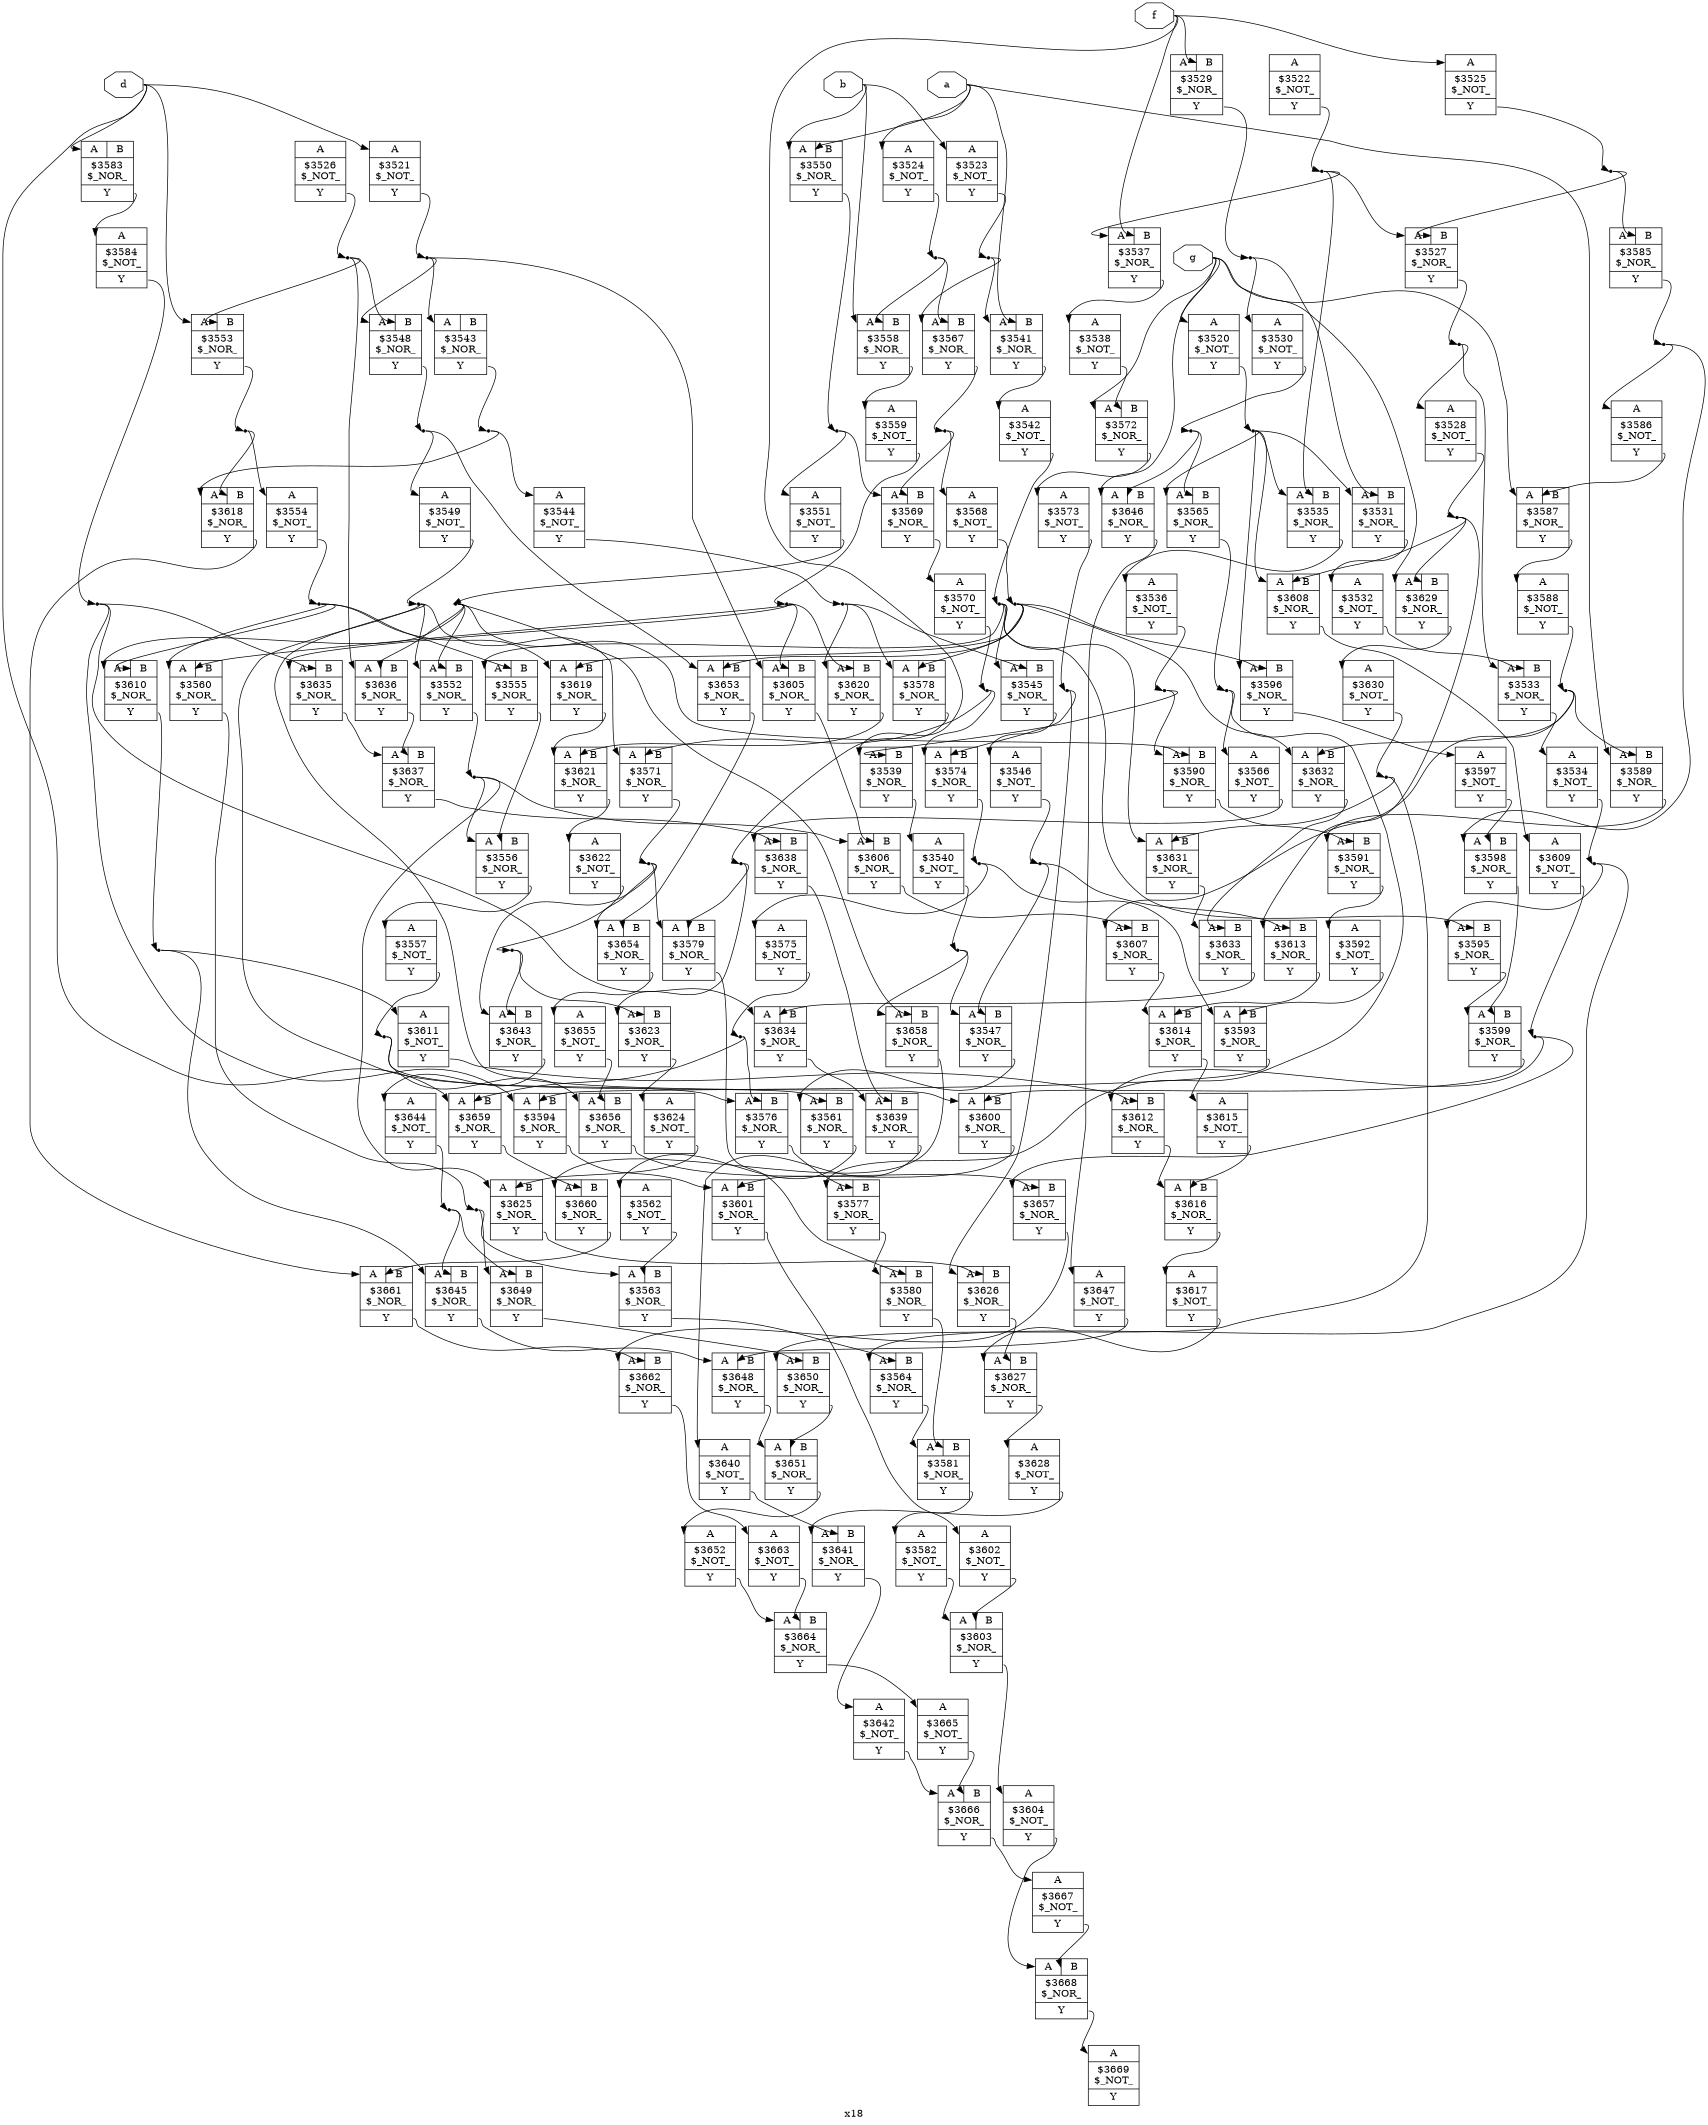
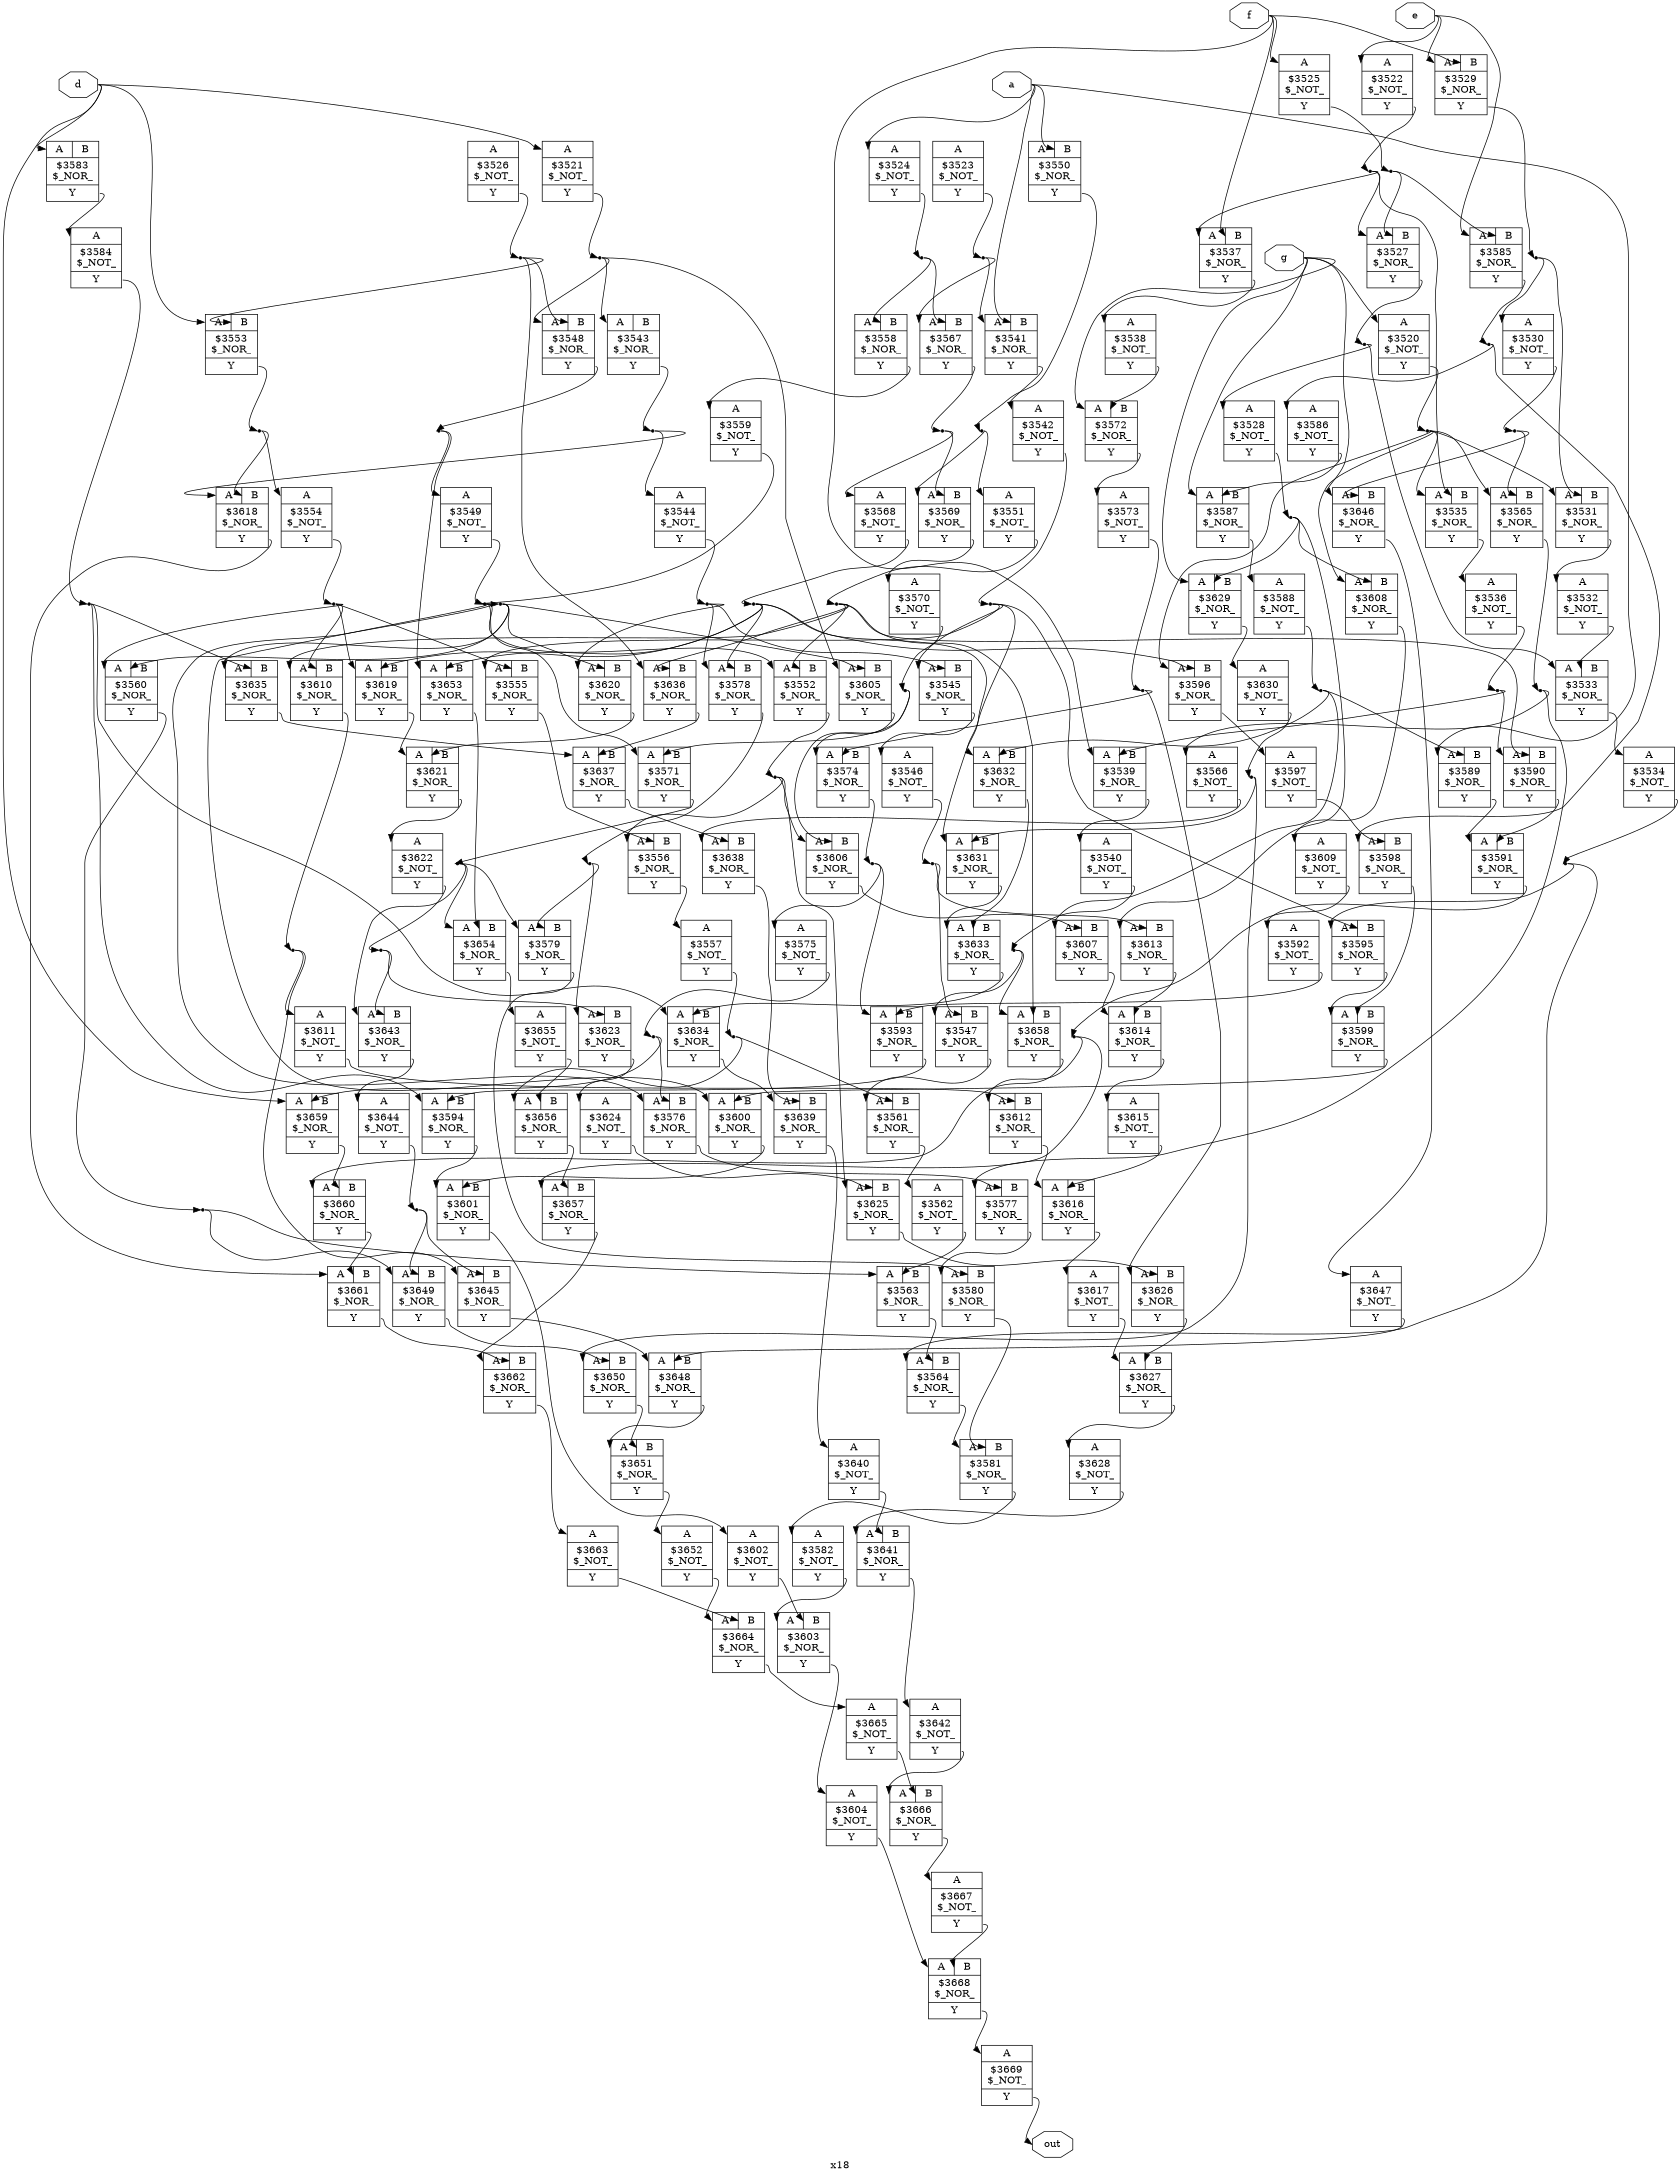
none -> (1415, 16)
(843, 85) -> none
none -> (1053, 2144)
